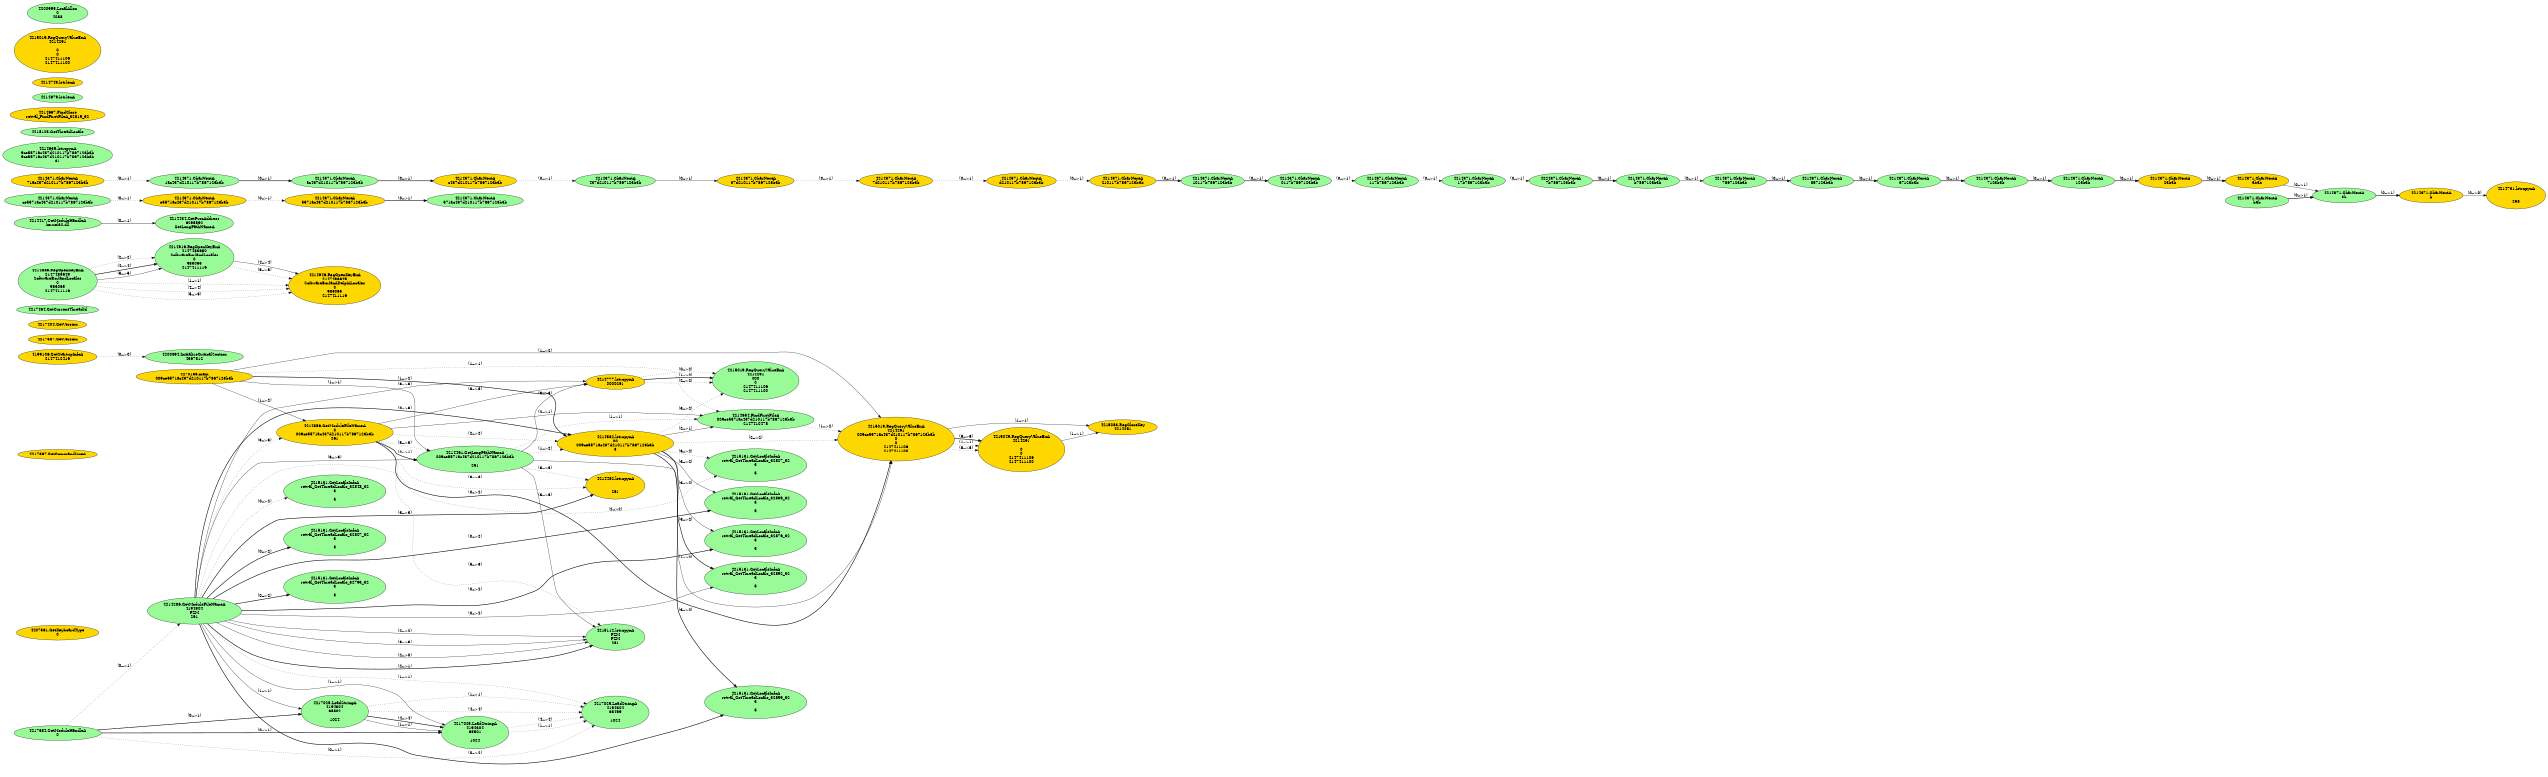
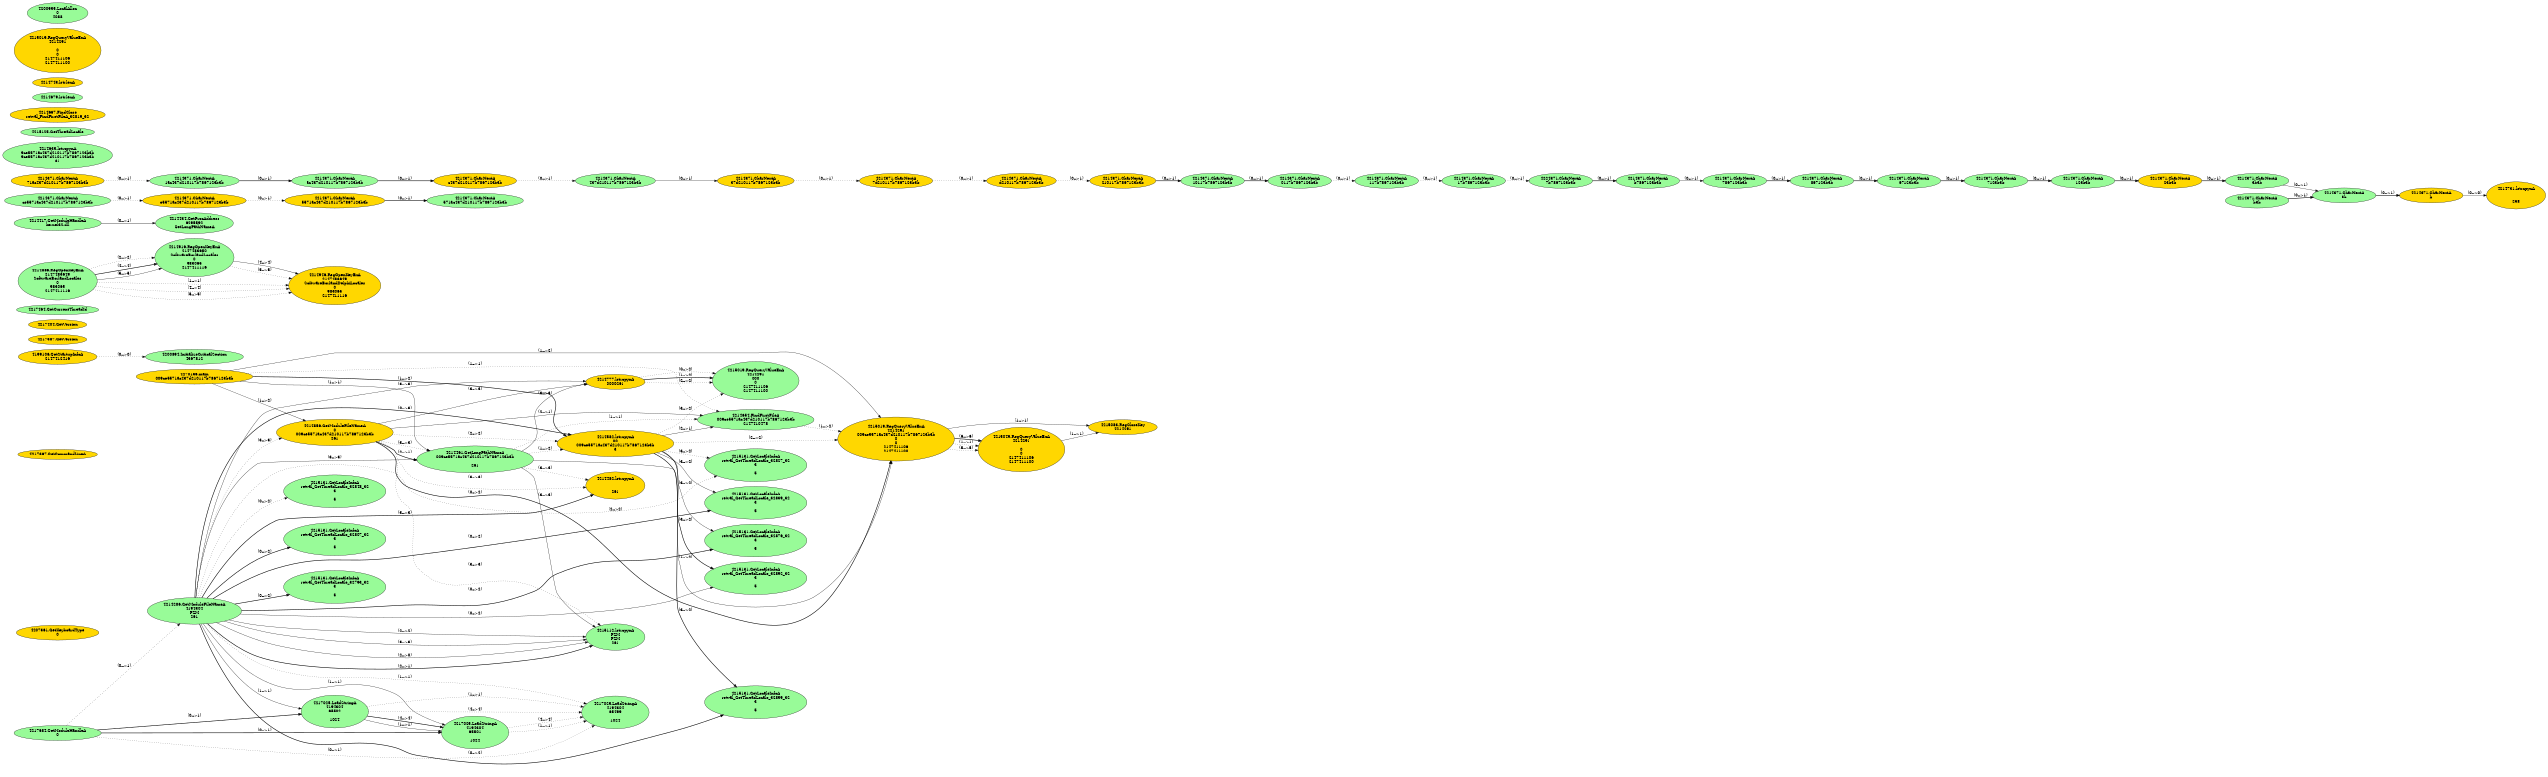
(2257, 181) -> (2257, 181)
